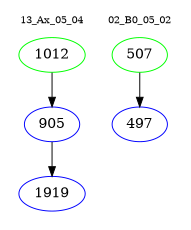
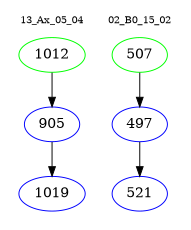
(140, 21) -> (140, 21)
(52, 194) -> (52, 194)
none -> (140, 194)
